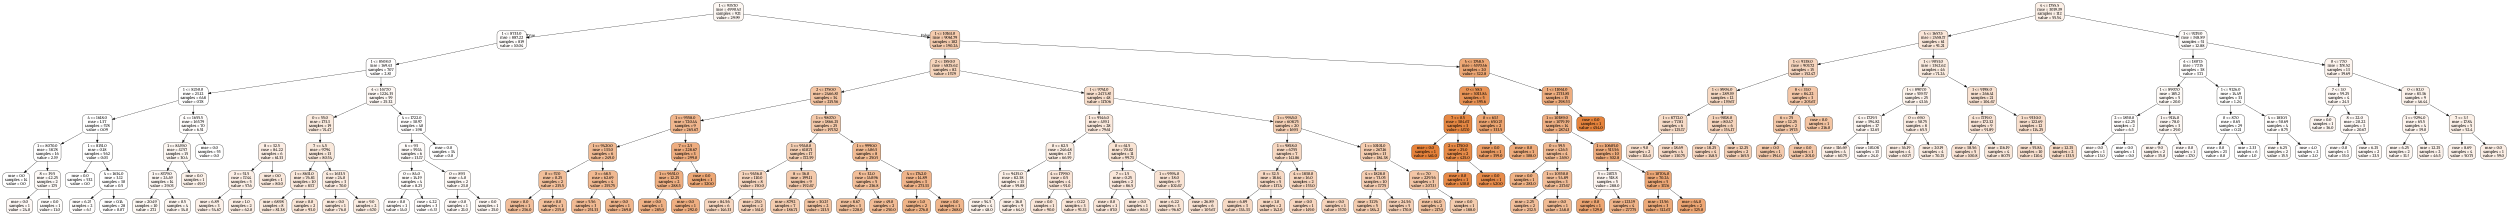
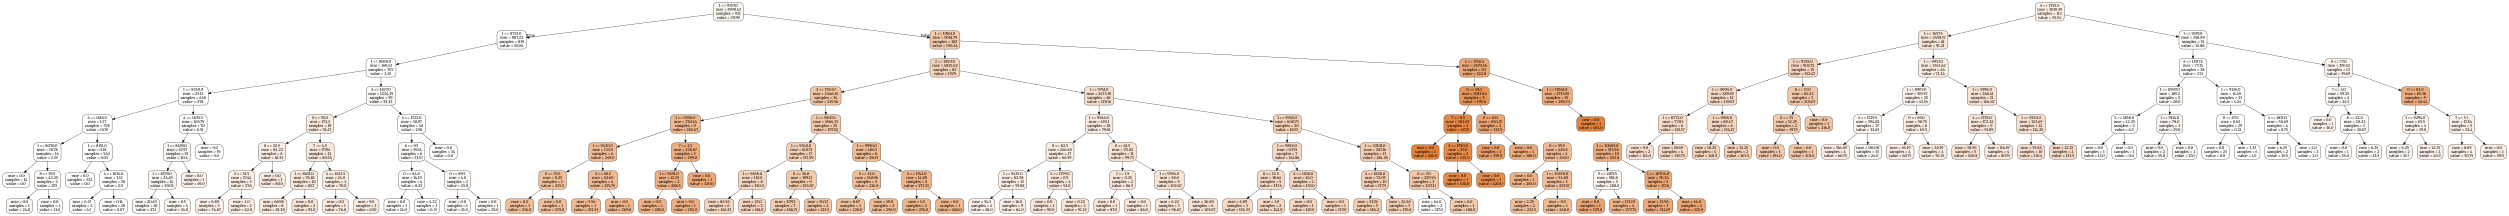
(2416, 96) -> (2416, 96)
(1557, 124) -> none
none -> (297, 137)
(1432, 206) -> (1432, 206)
